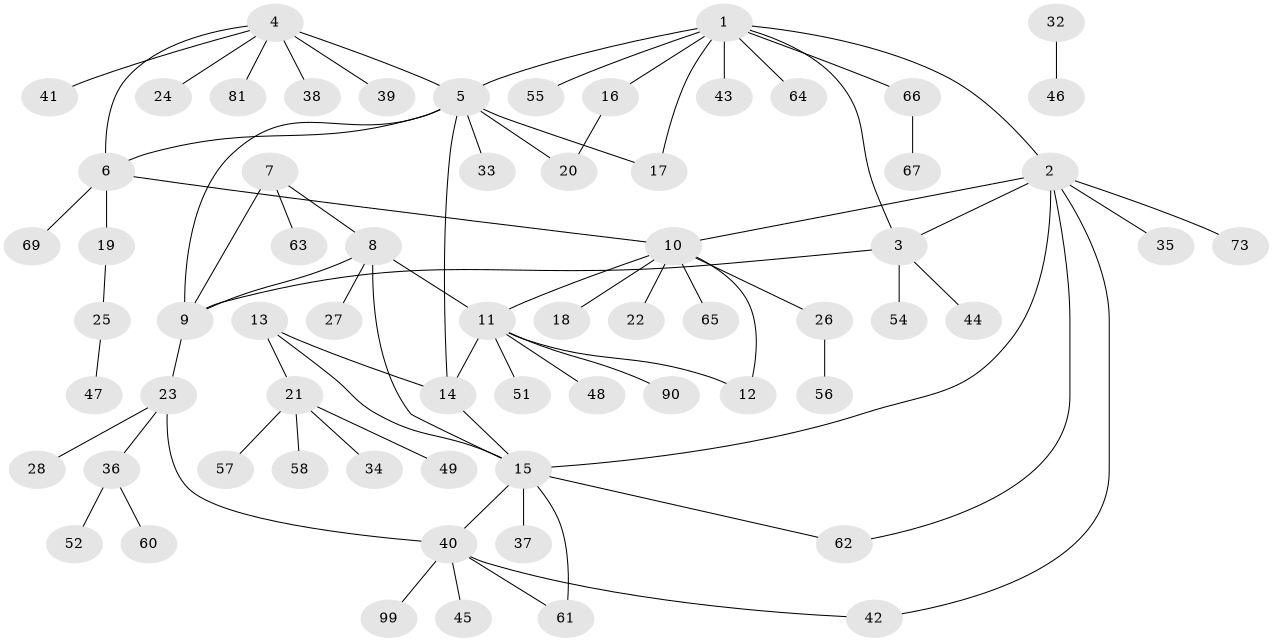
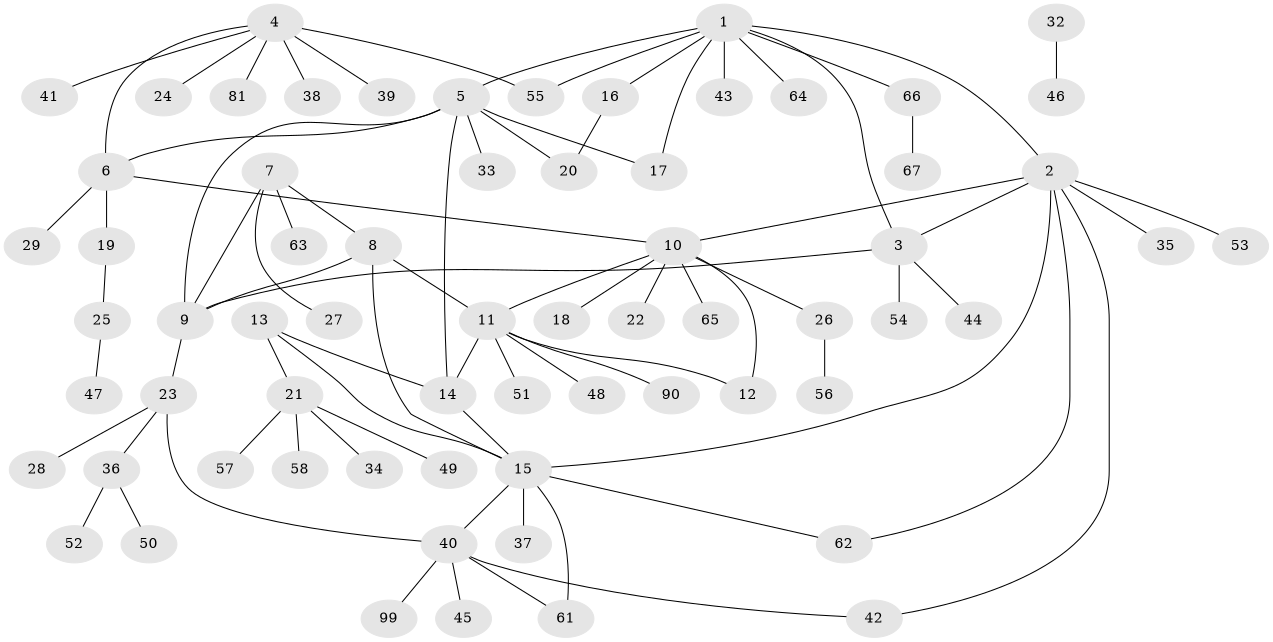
(370, 57) -> (410, 52)
(32, 246) -> (32, 246)
(1241, 246) -> (1241, 246)
(354, 284) -> (260, 261)
(149, 544) -> (149, 544)
